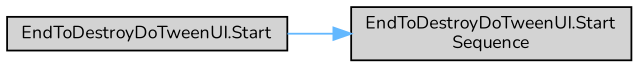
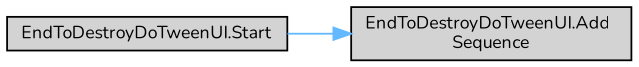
(491, 34) -> (491, 34)
